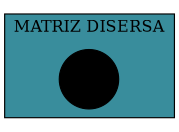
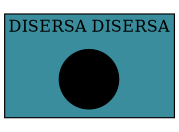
(90, 27) -> (90, 27)
